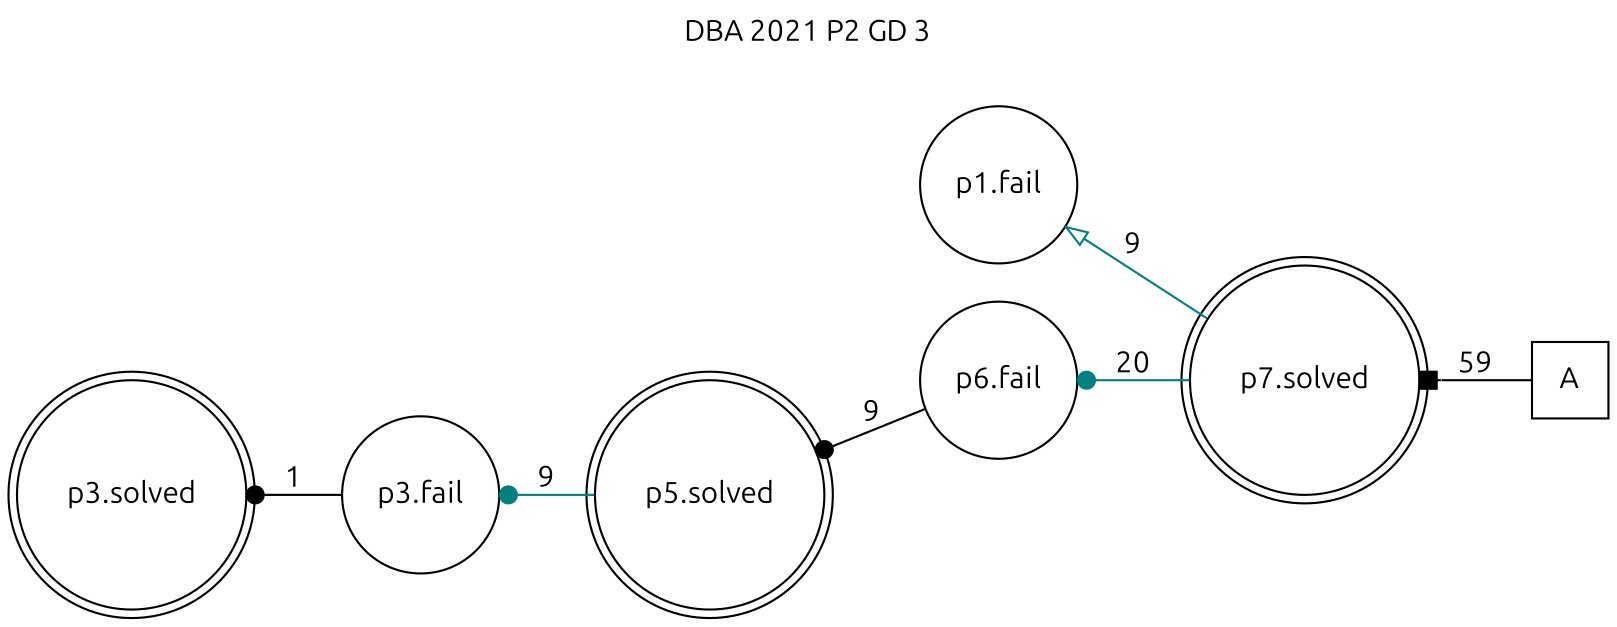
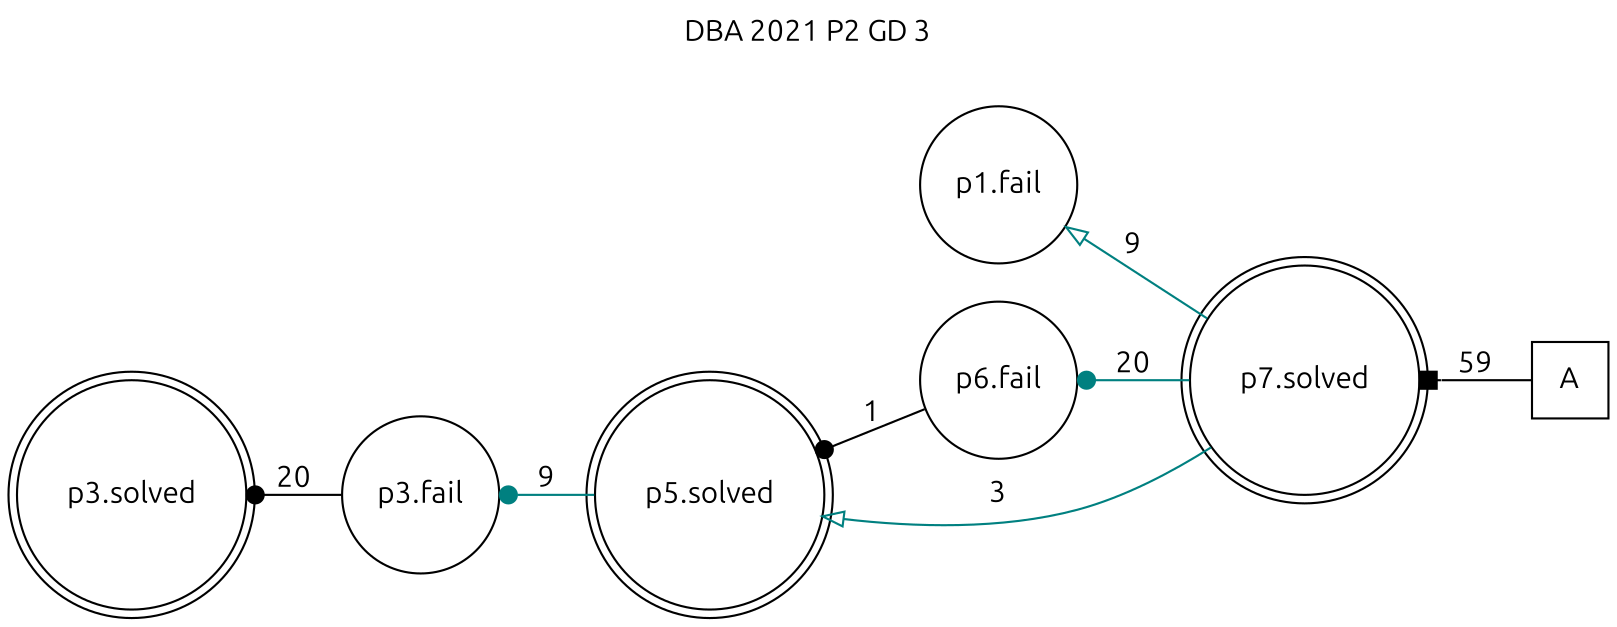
(872, 413) -> (872, 413)
(294, 479) -> (294, 479)
none -> (1035, 518)
